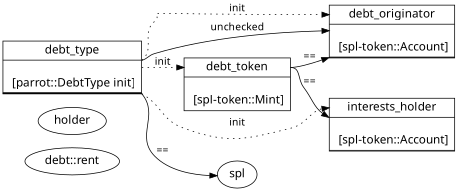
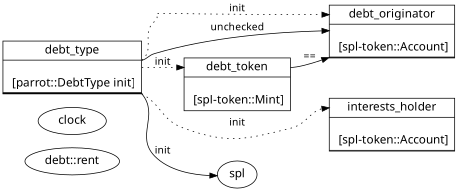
(306, 90) -> none
(72, 121) -> (72, 121)
(163, 151) -> (163, 151)
